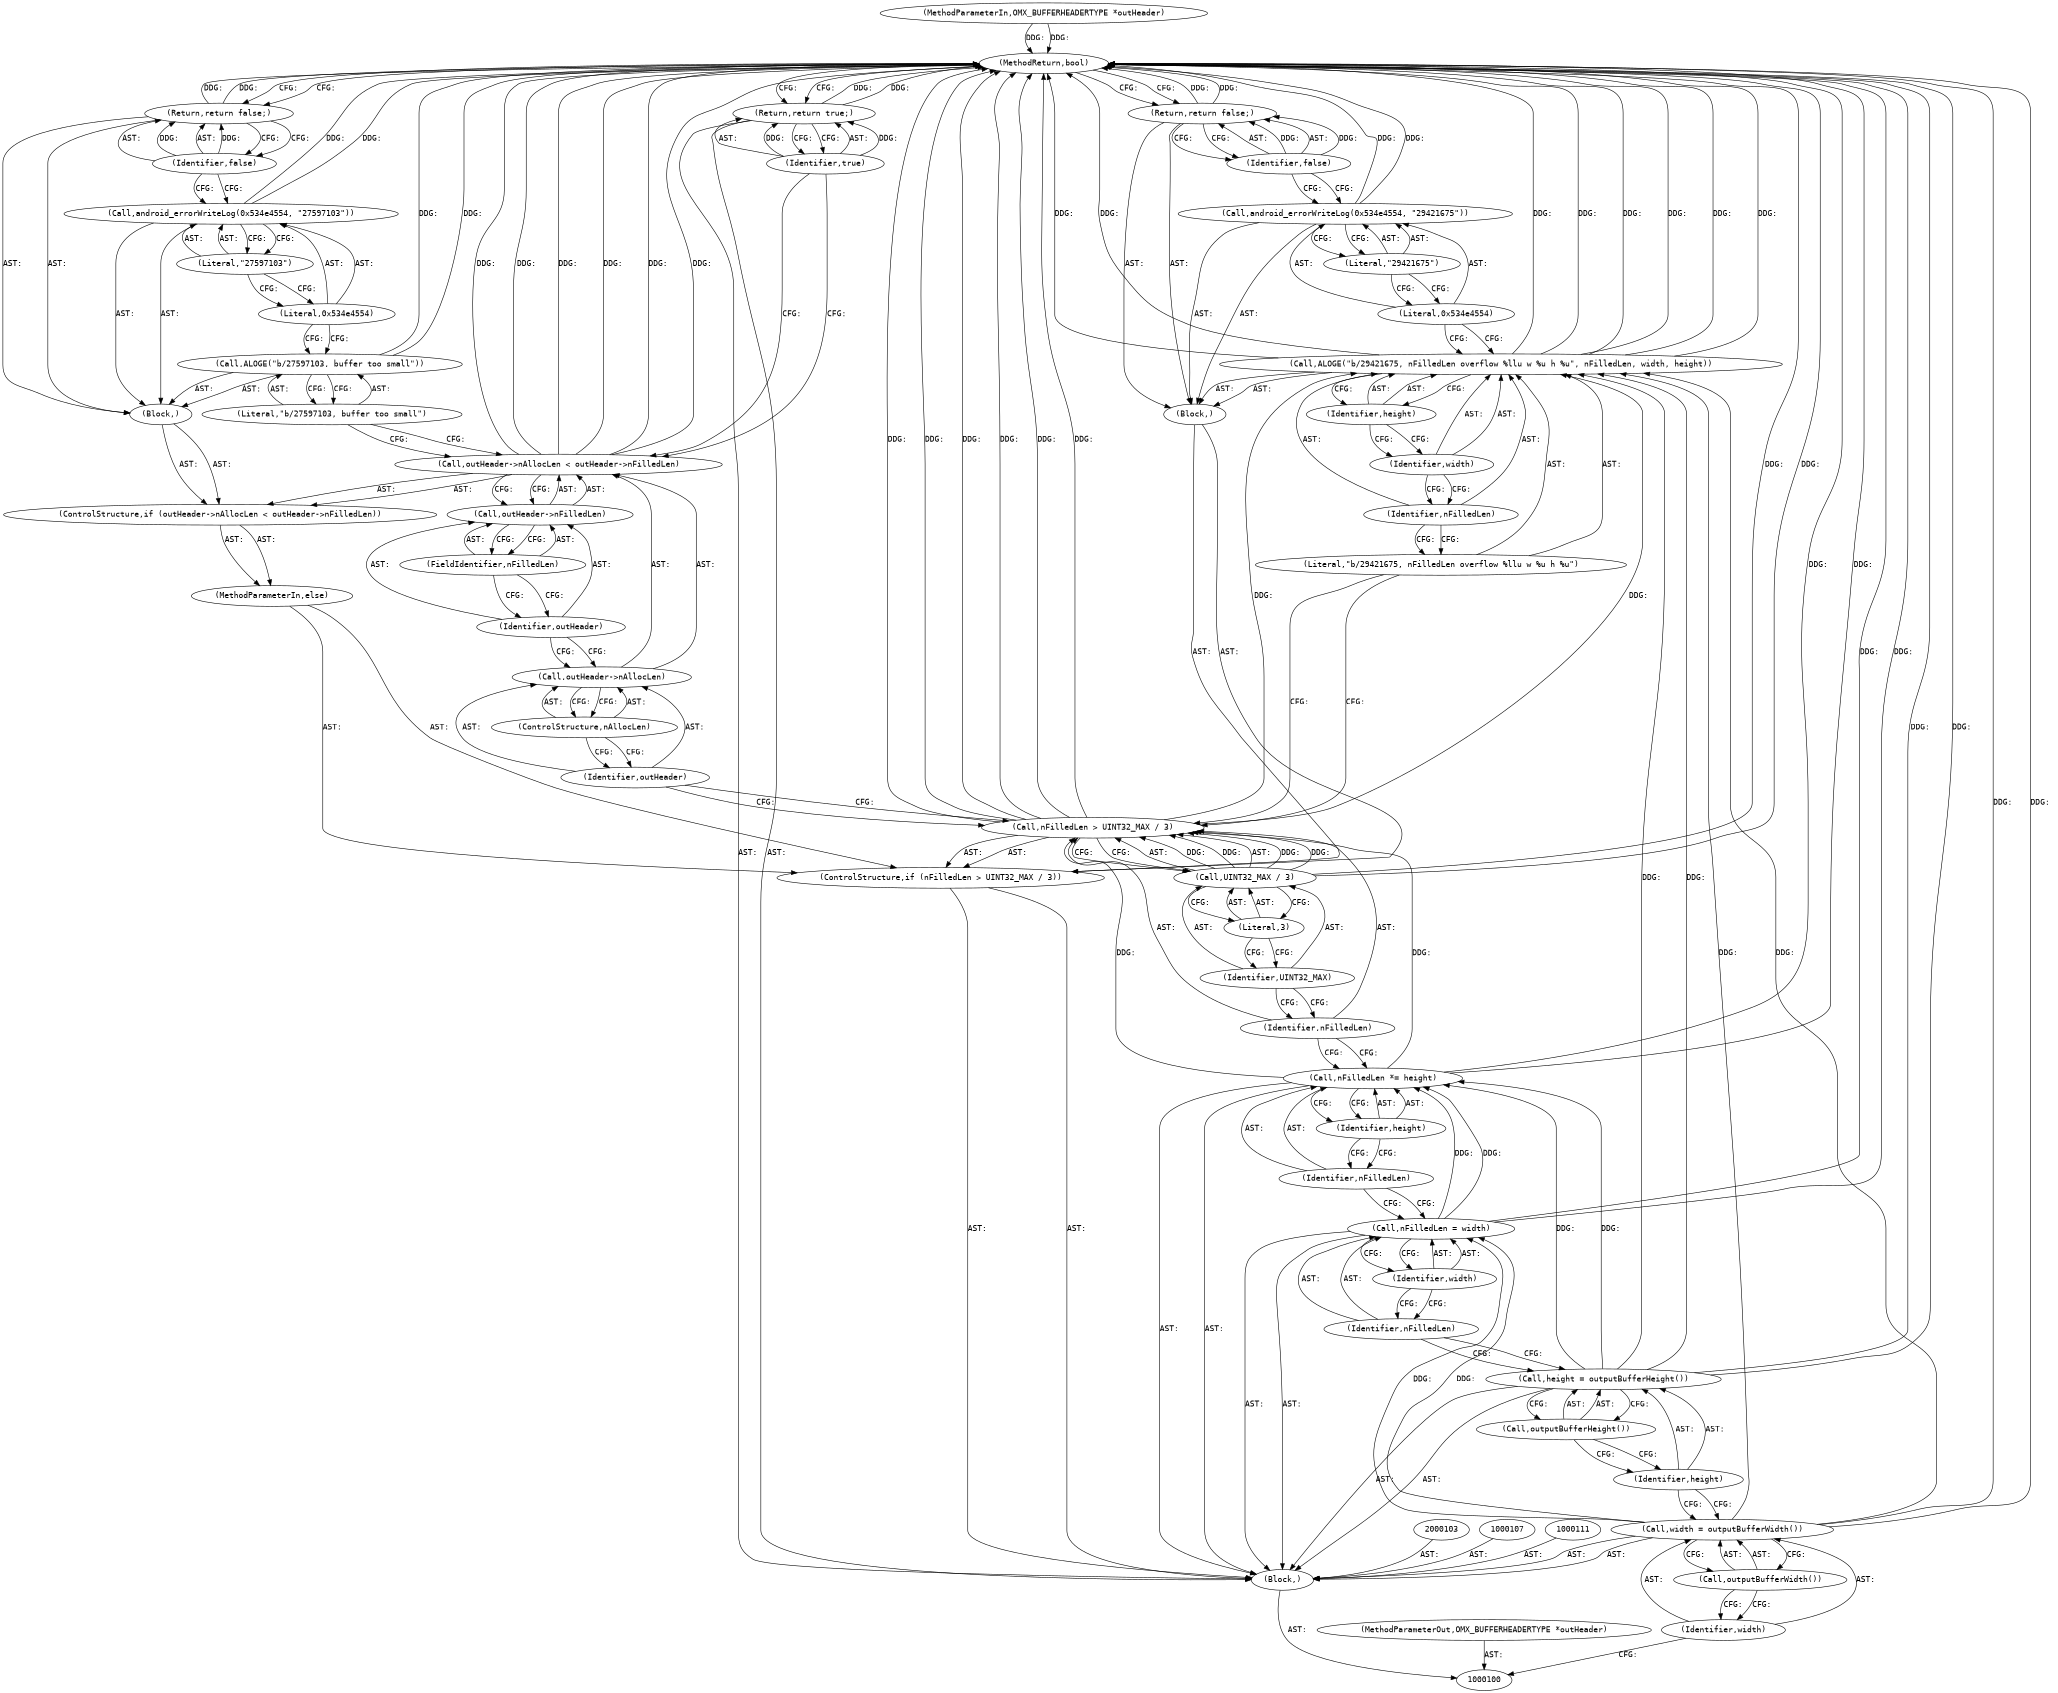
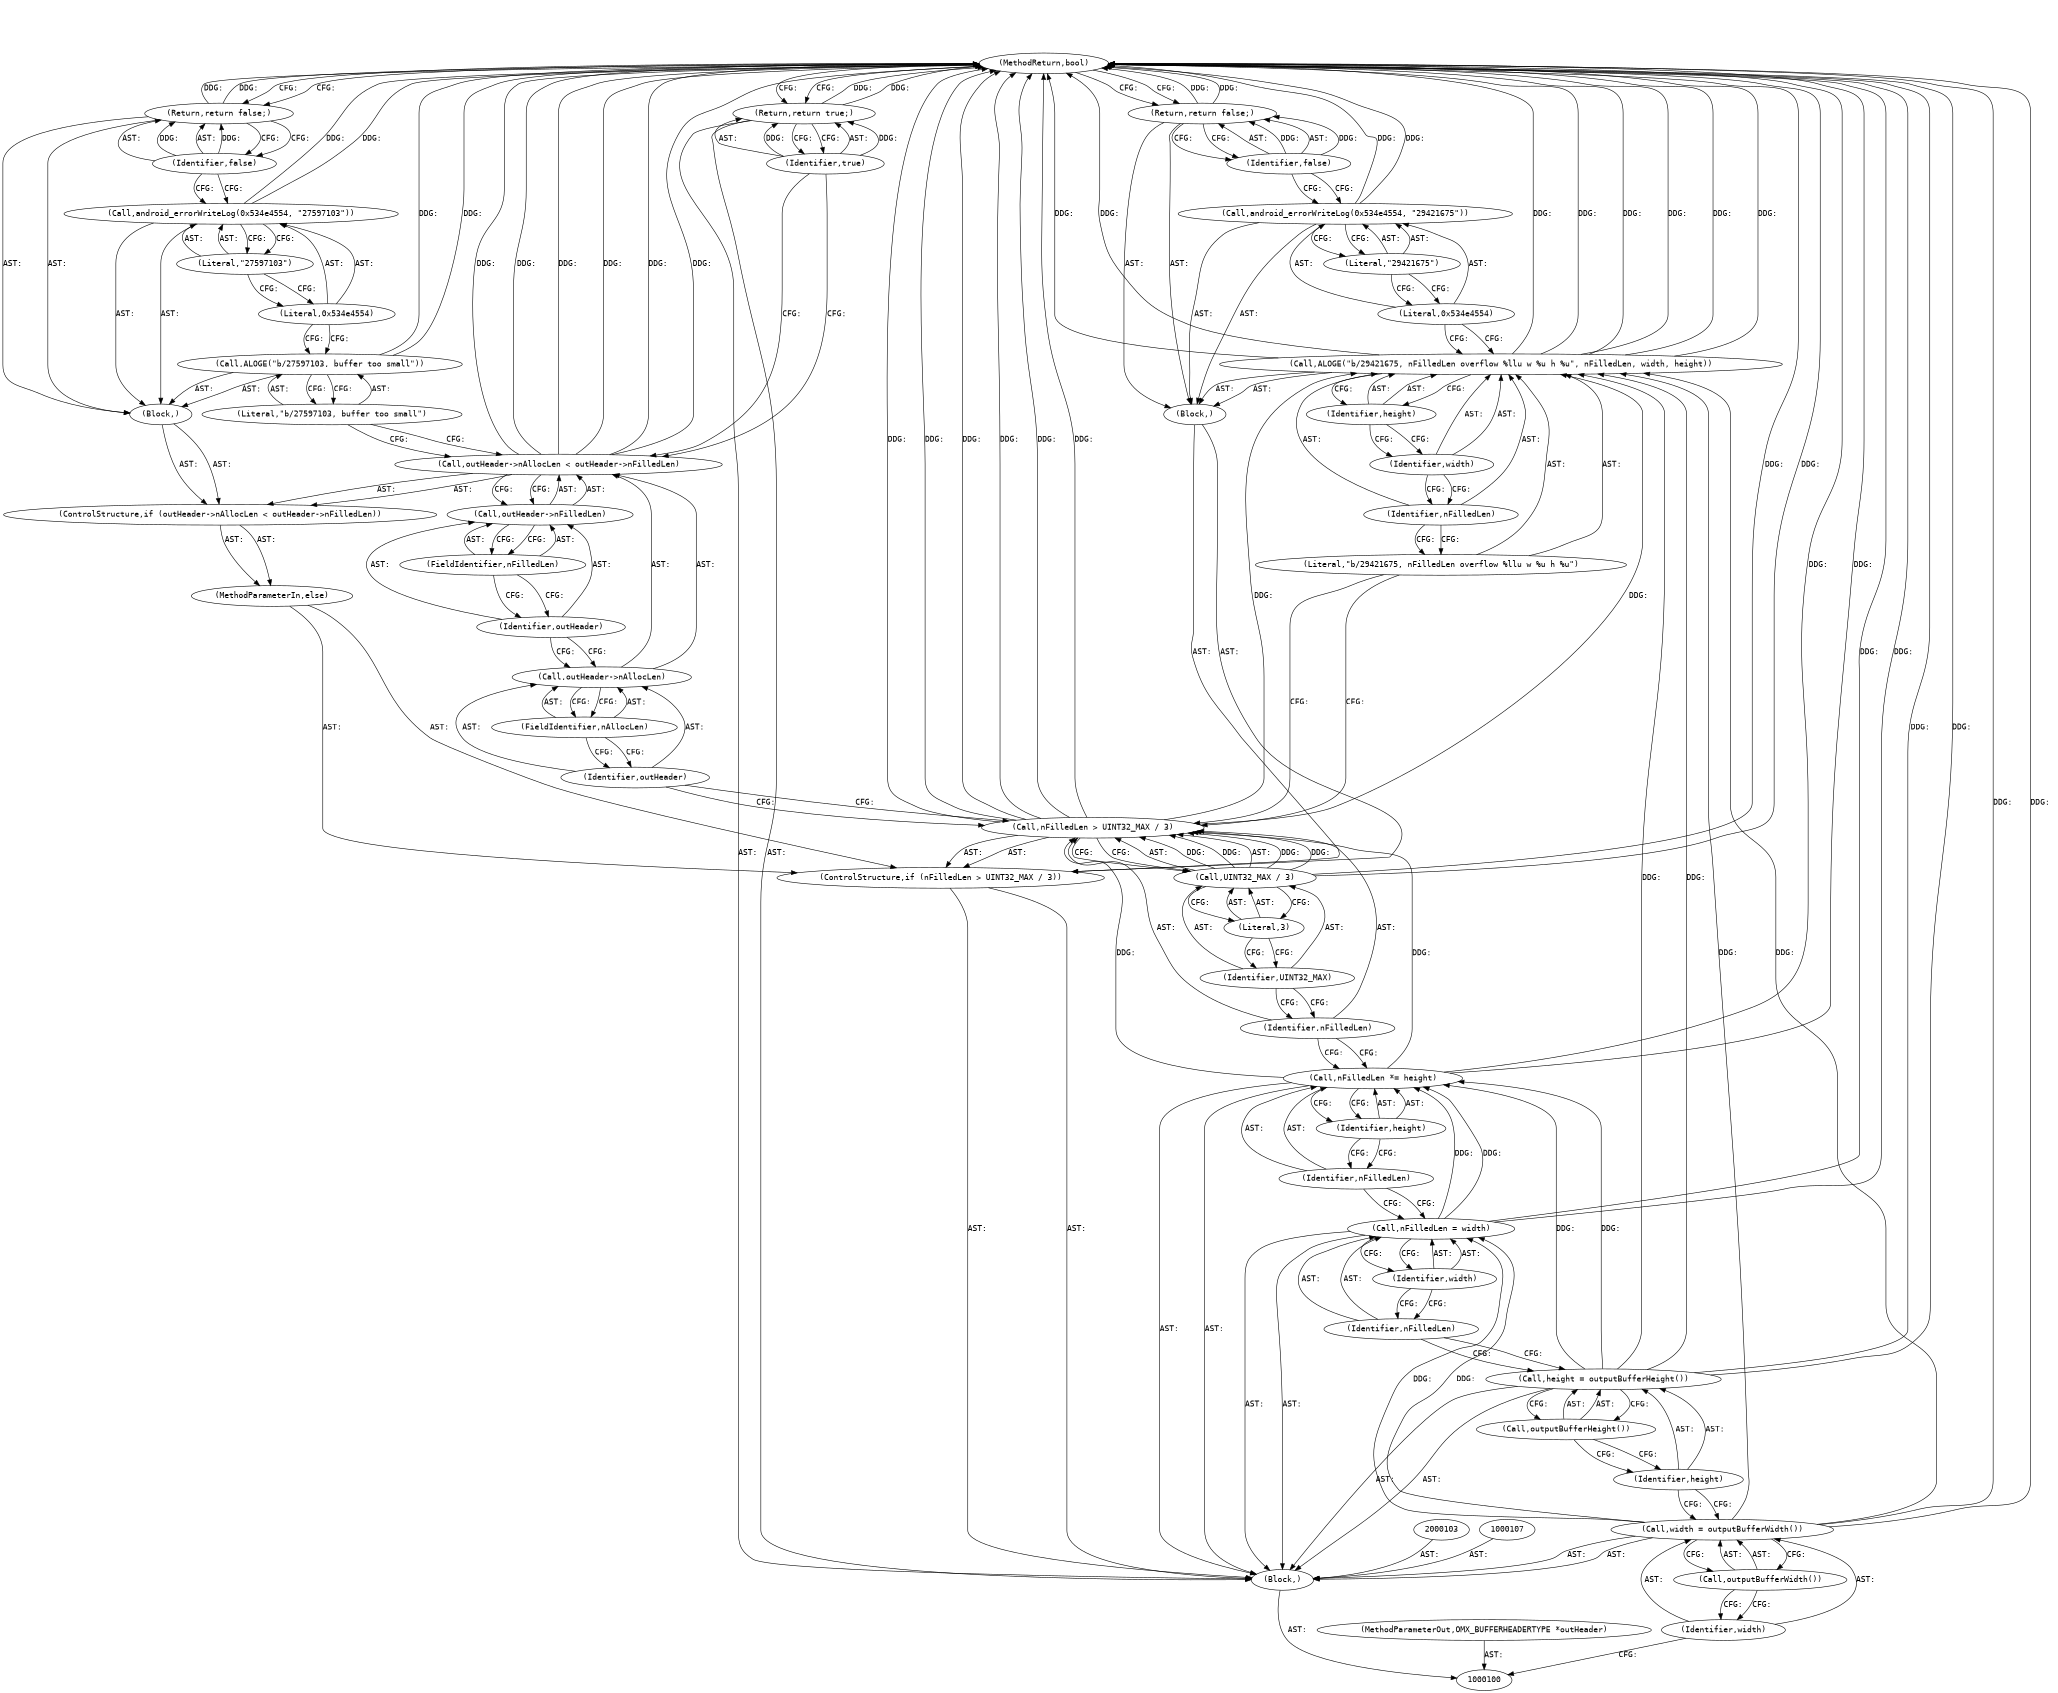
(1044, 13) -> none
(584, 727) -> (584, 727)
(1573, 1530) -> none
